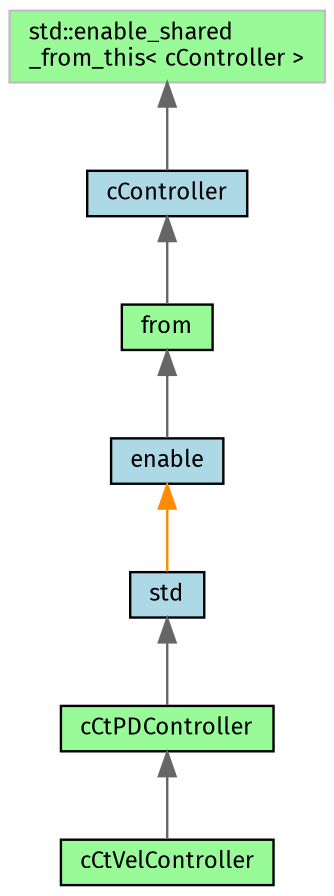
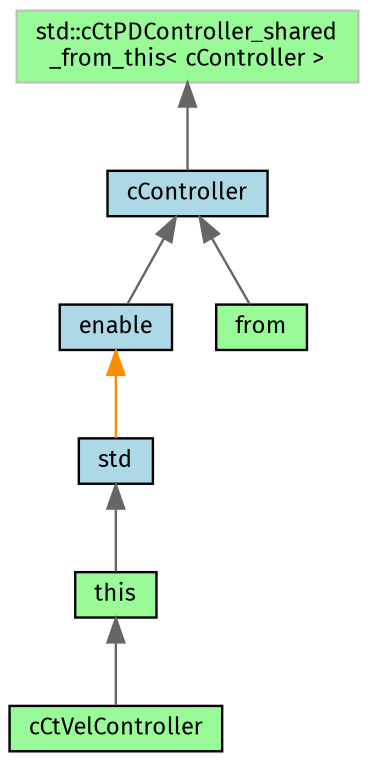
(167, 47) -> (188, 47)
(167, 407) -> (146, 271)
(167, 729) -> (116, 595)
